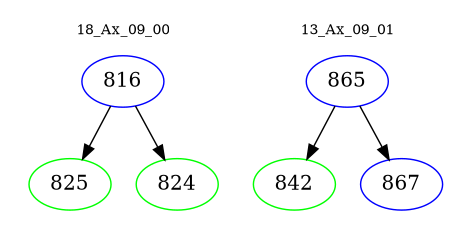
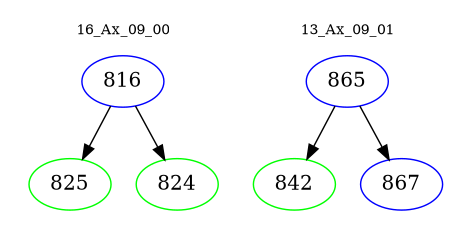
(124, 31) -> (124, 31)
